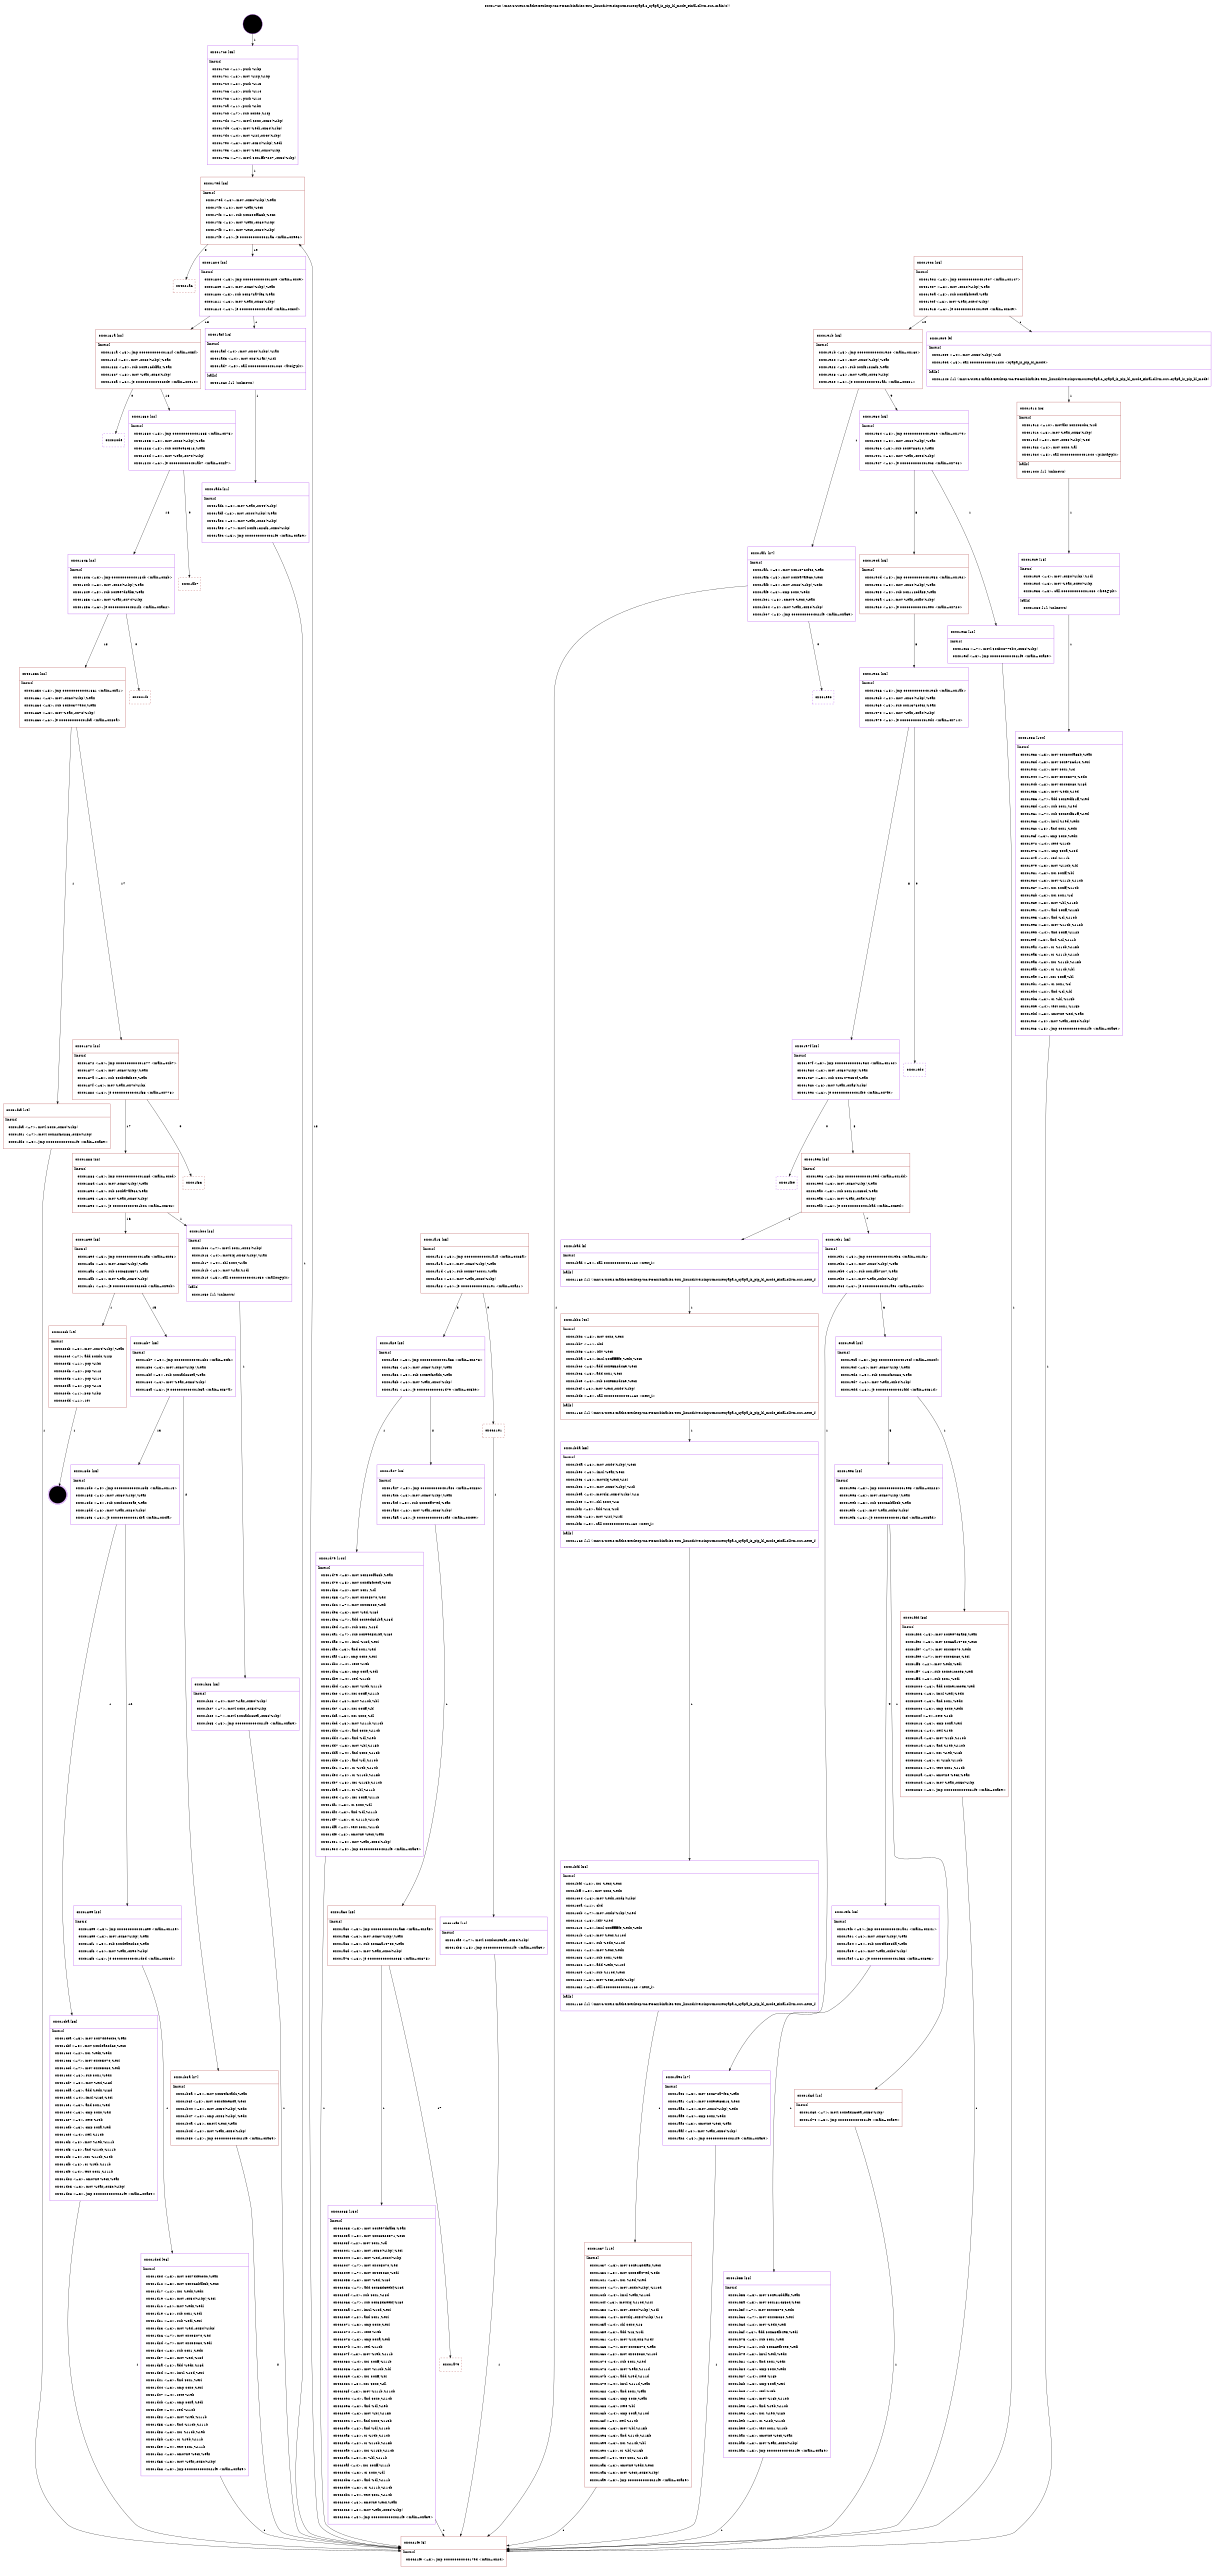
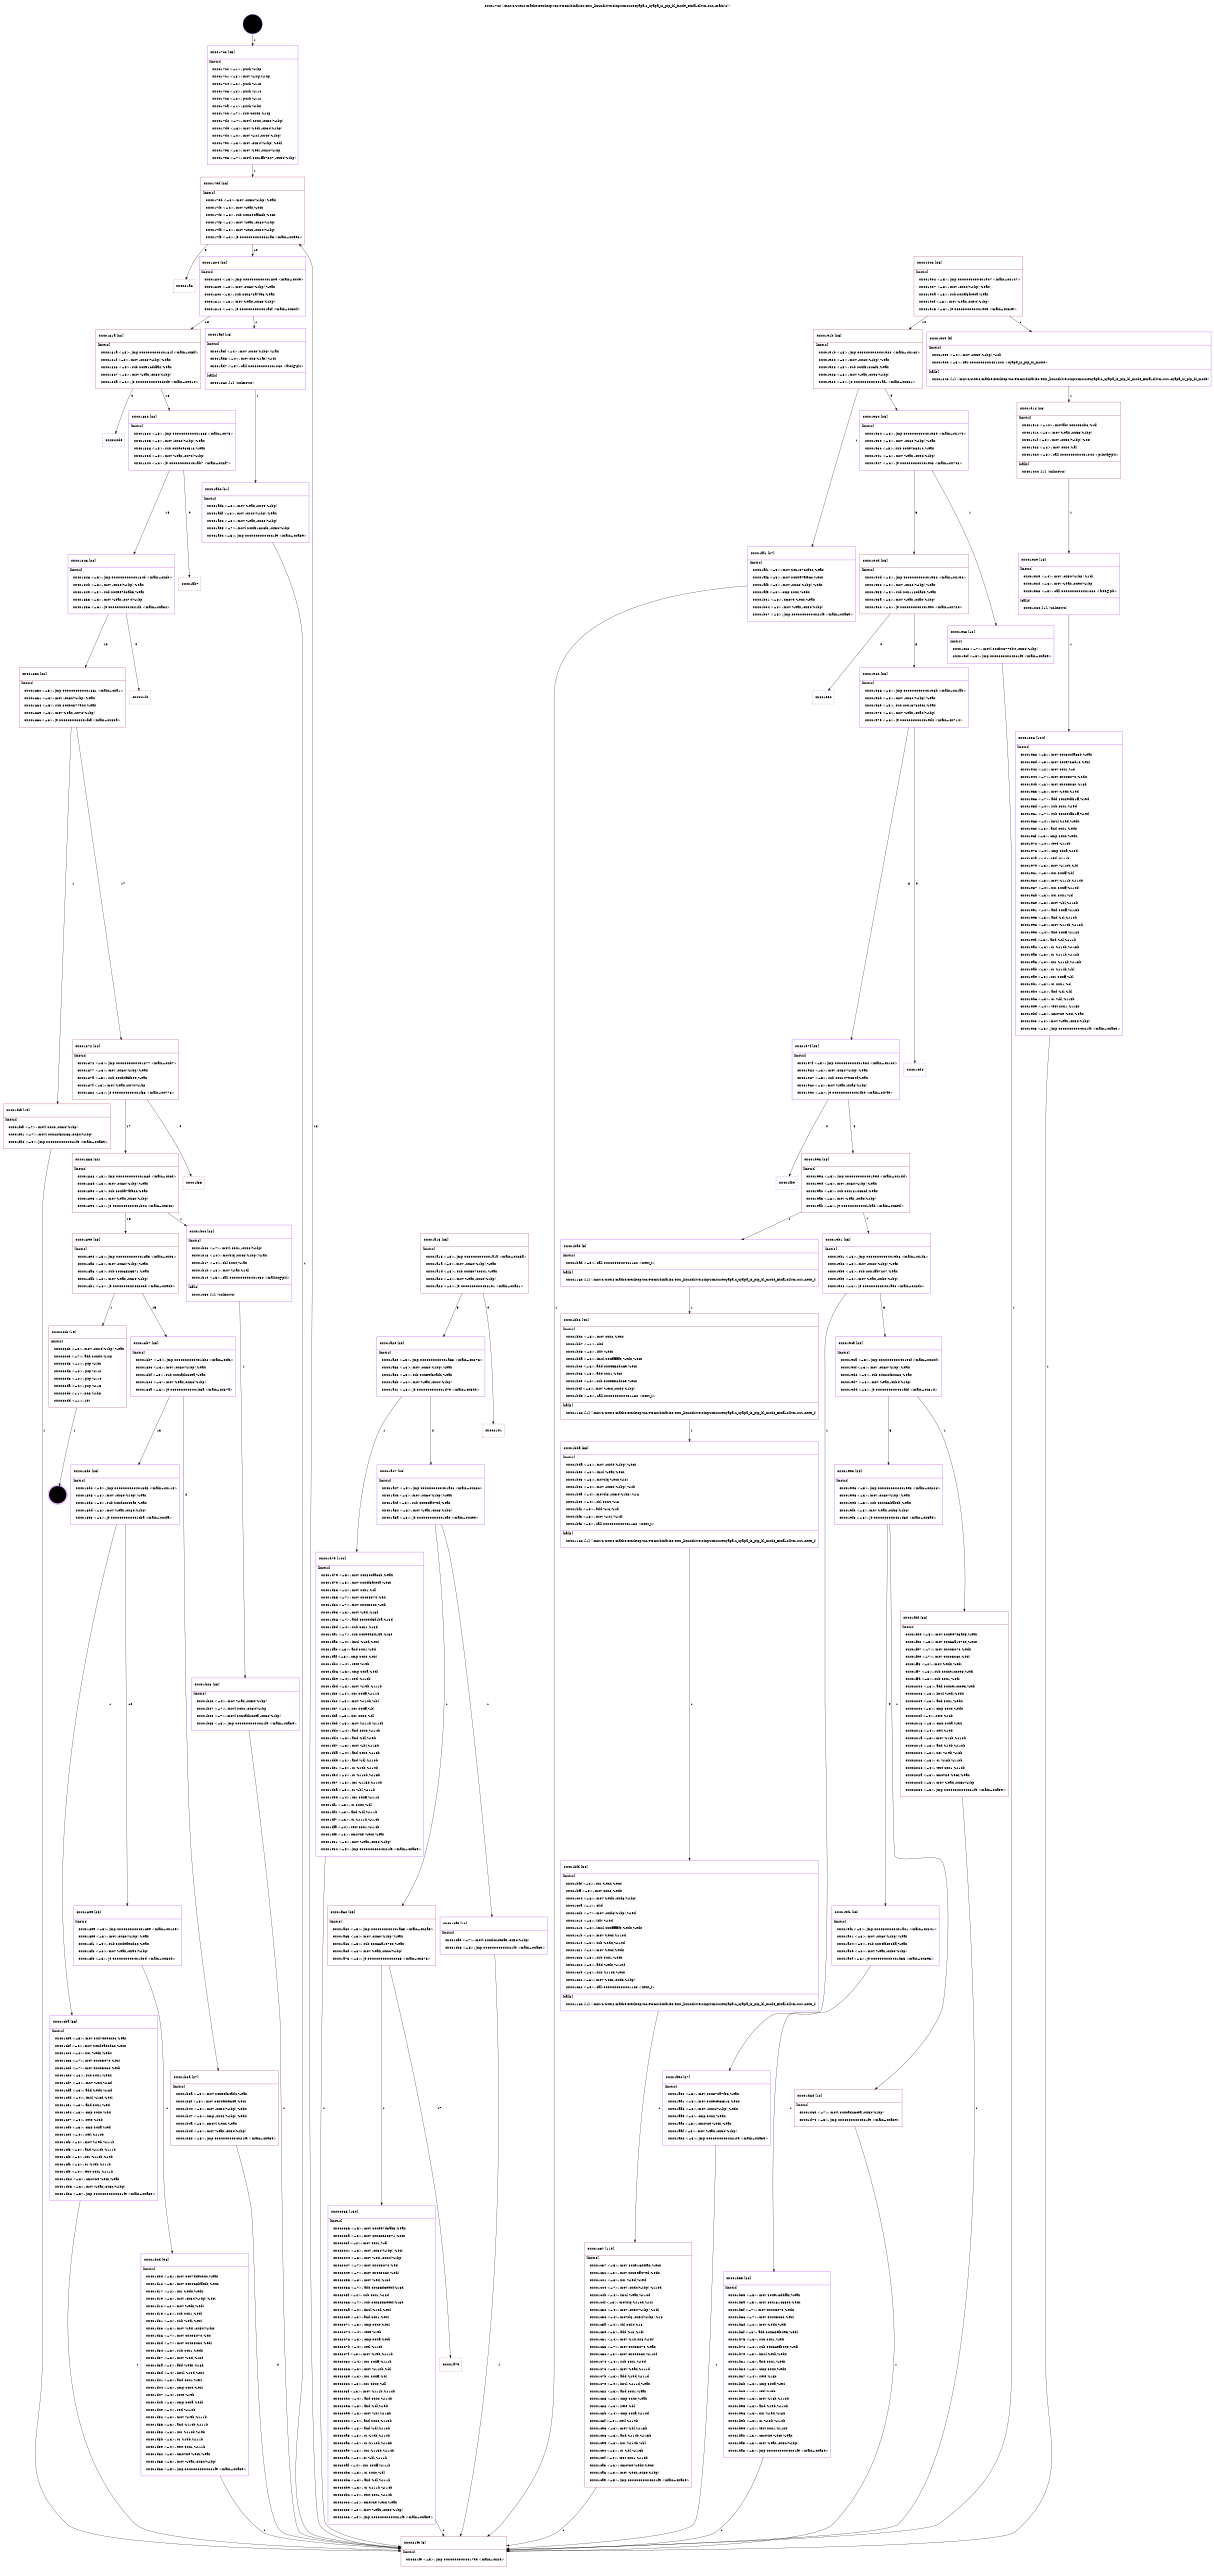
(815, 655) -> (860, 651)
(493, 1676) -> (472, 1719)
